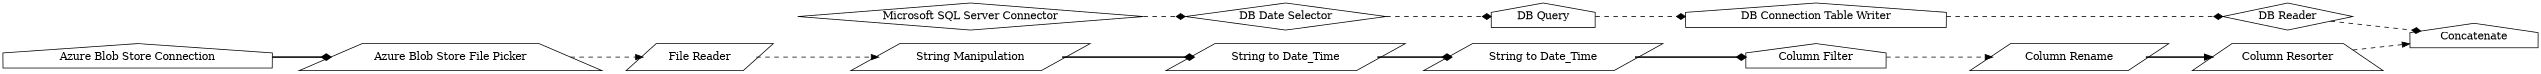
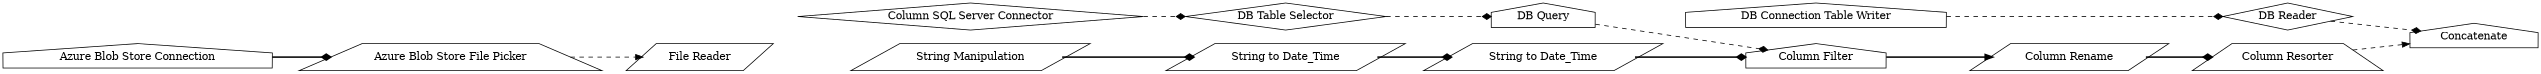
(970, 17) -> (970, 17)
(1286, 17) -> (1286, 17)
(1636, 17) -> (1677, 36)
(814, 57) -> none
(1936, 57) -> (1936, 57)
(2175, 57) -> (2175, 57)
